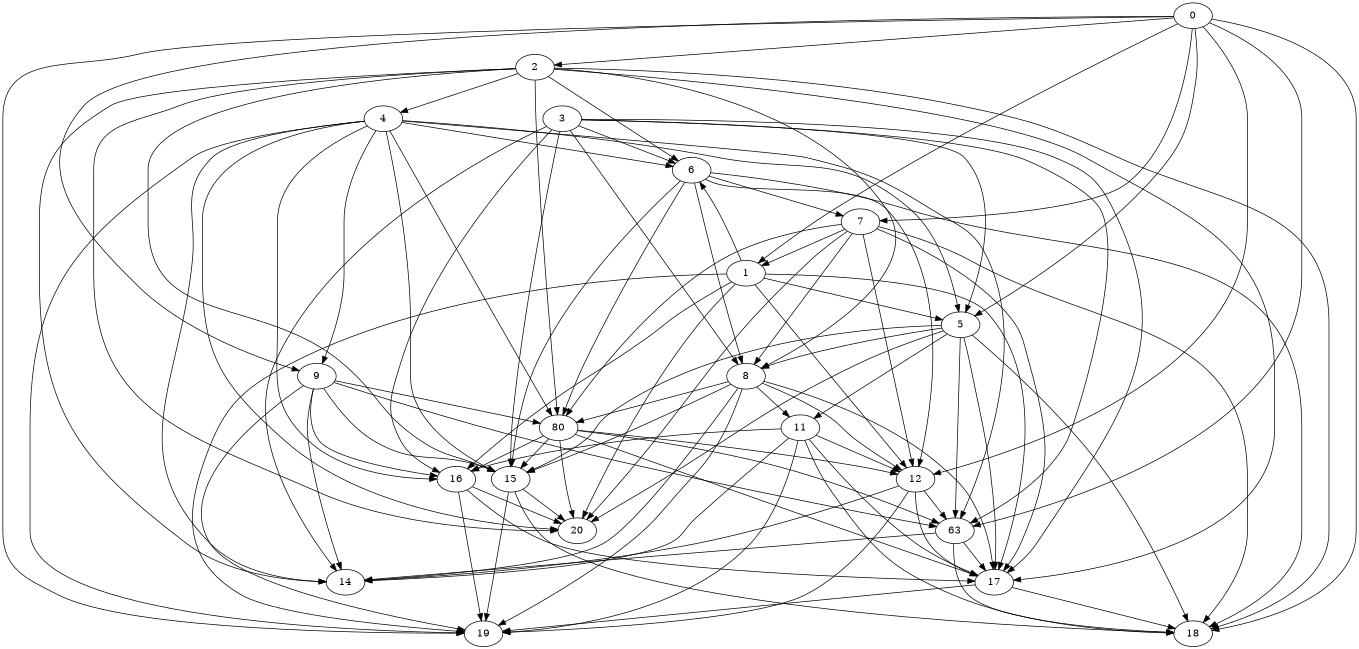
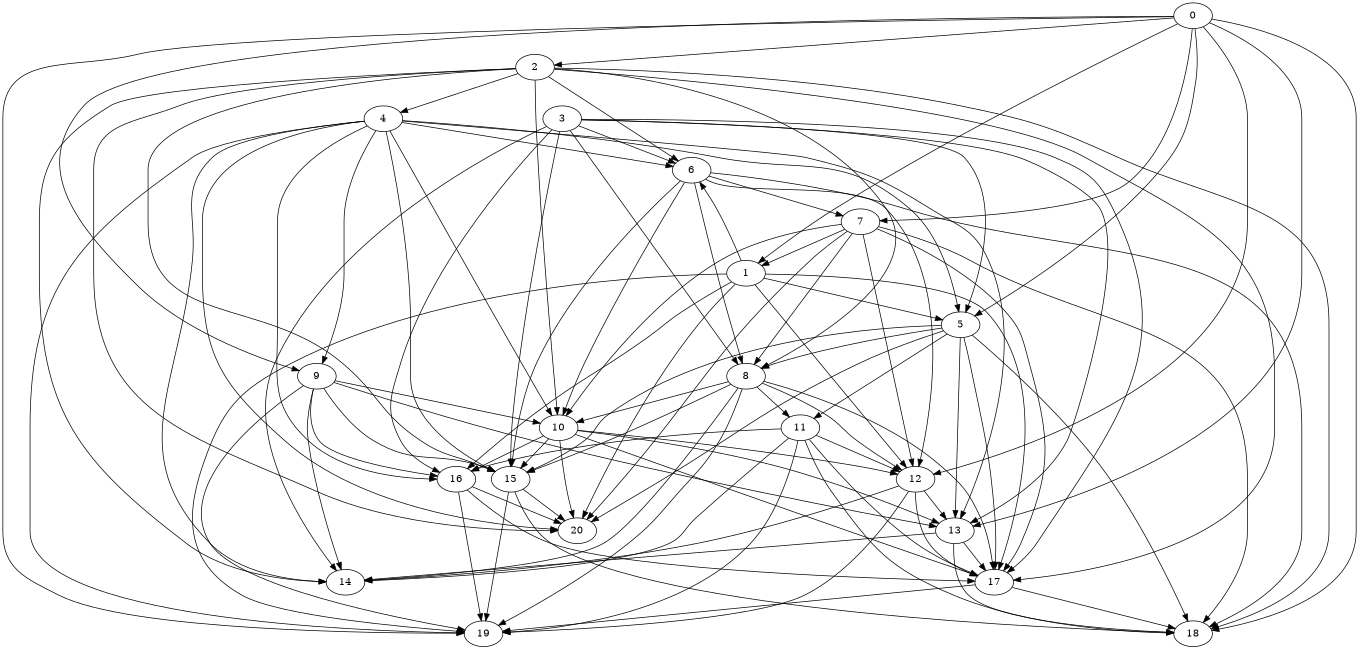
(559, 428) -> (559, 428)
(955, 531) -> (955, 531)
